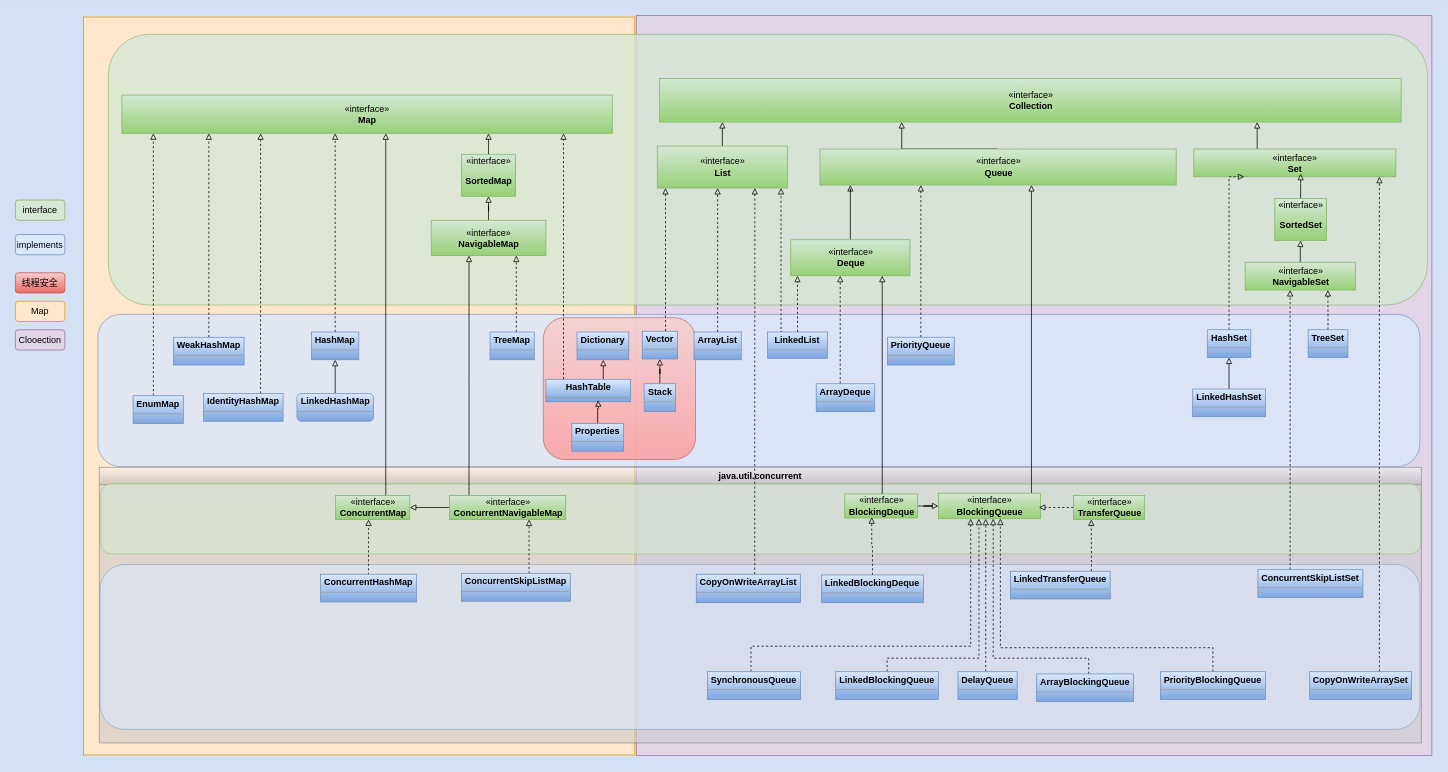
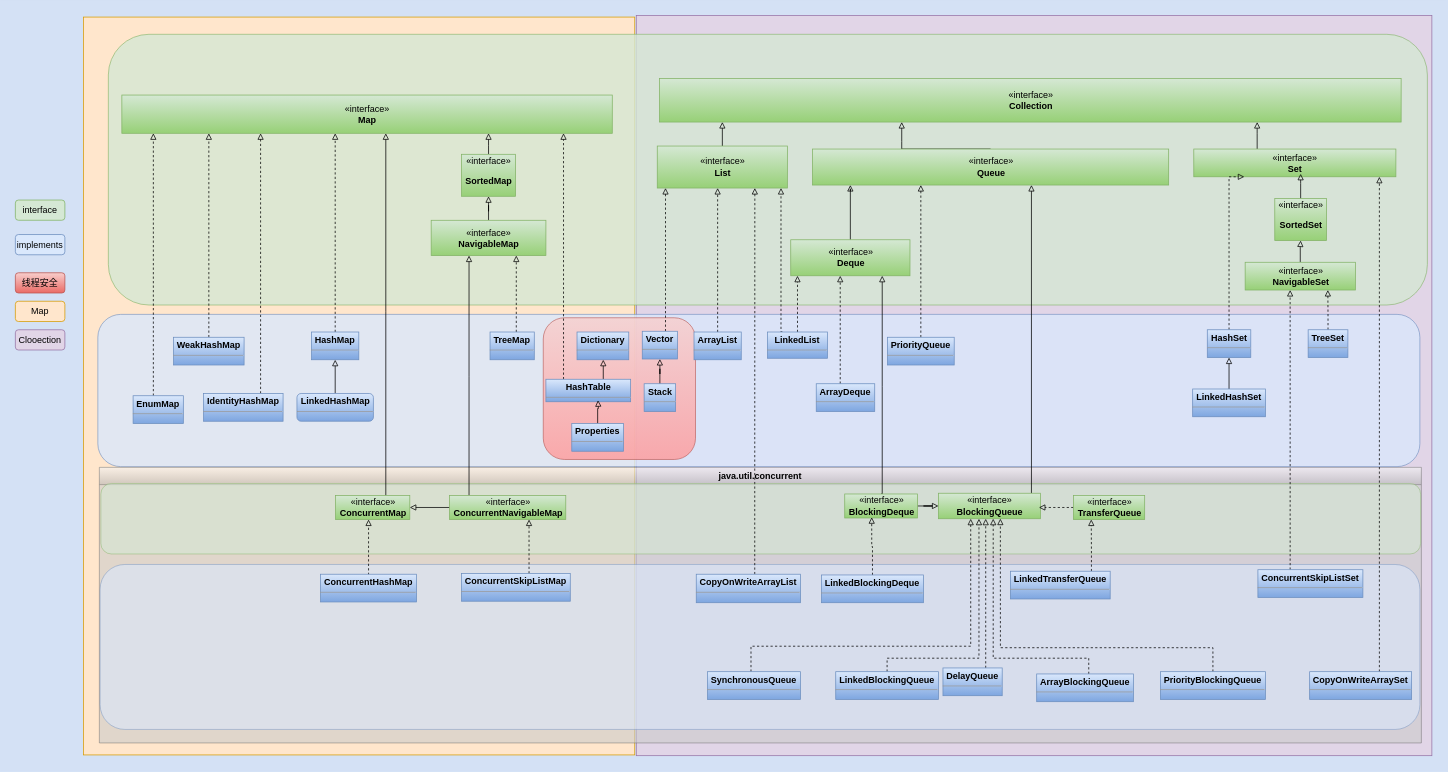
(998, 167) -> (991, 167)
(988, 686) -> (973, 682)
